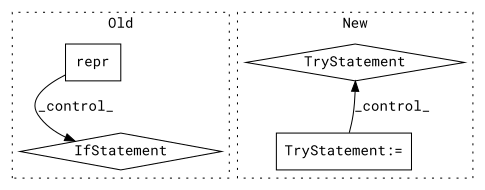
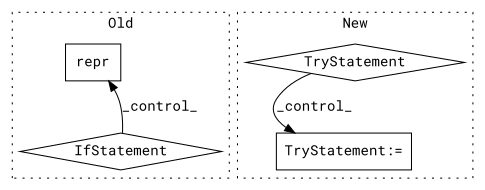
(35, 106) -> (121, 111)
(353, 112) -> (279, 95)
